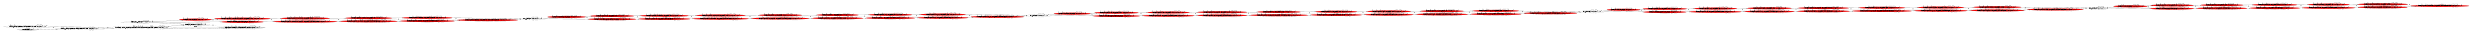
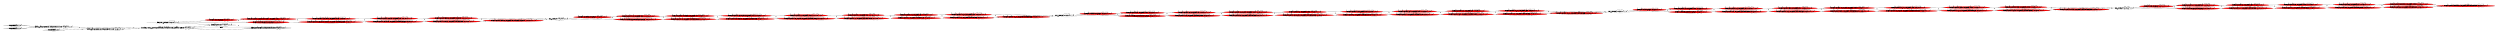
none -> (15, 25)
none -> (15, 28)
